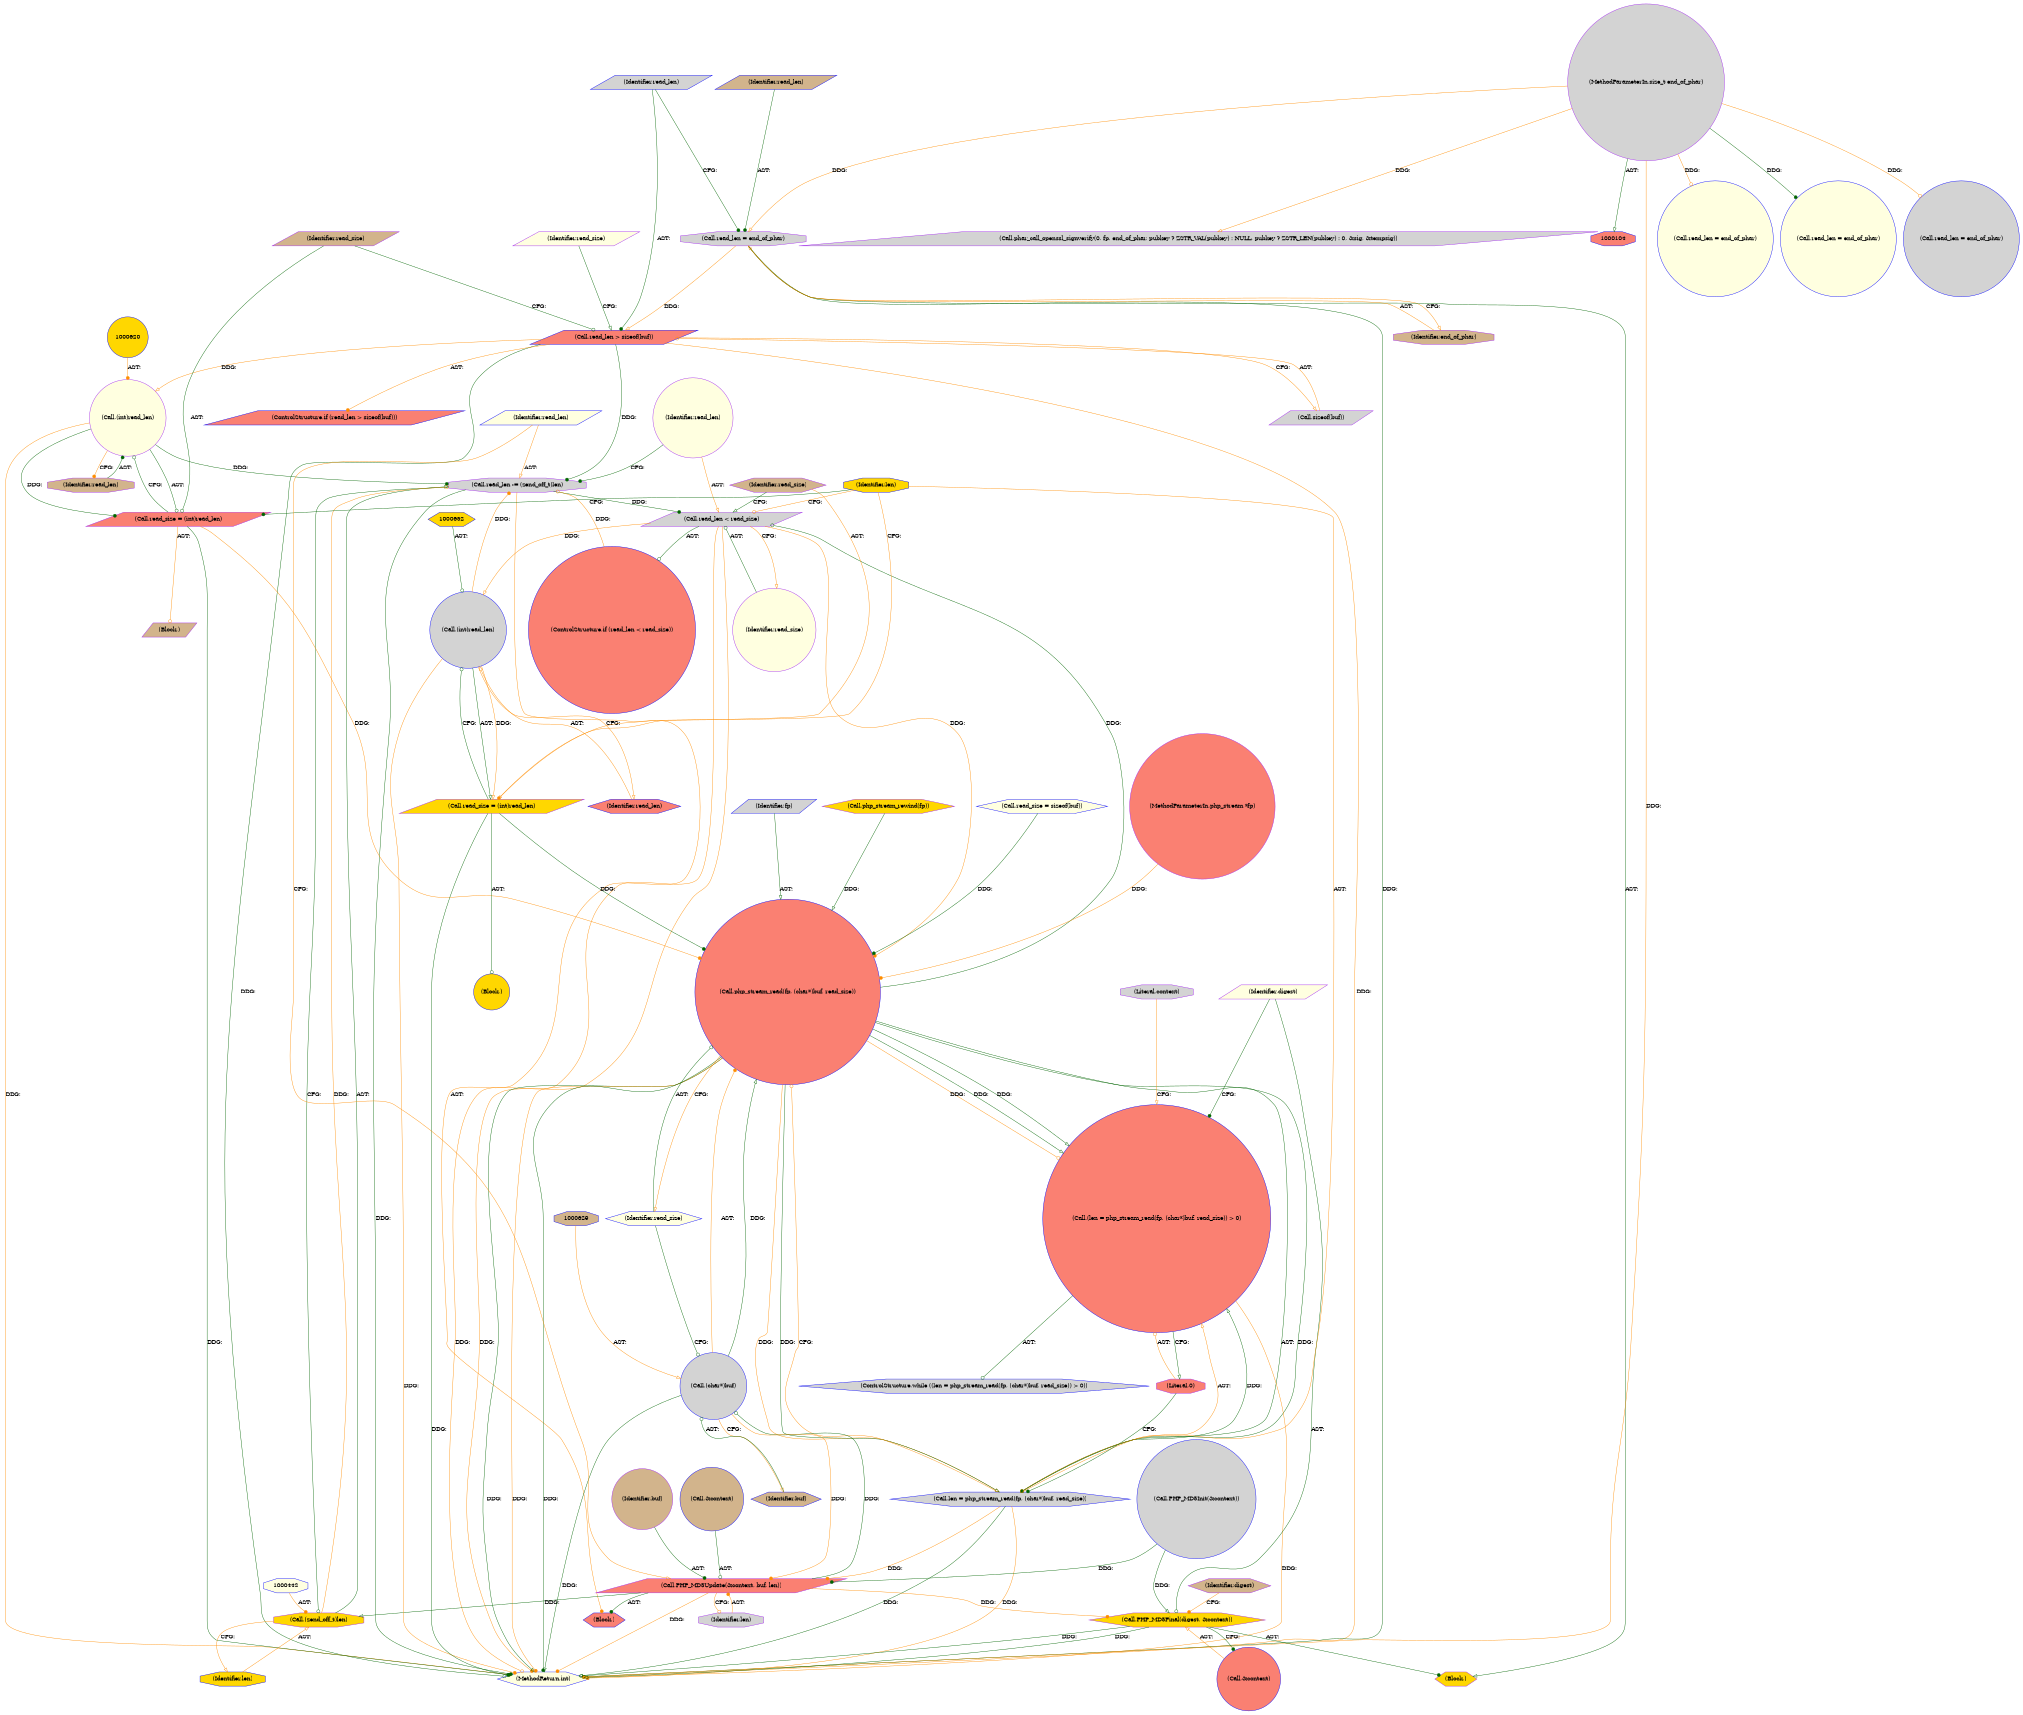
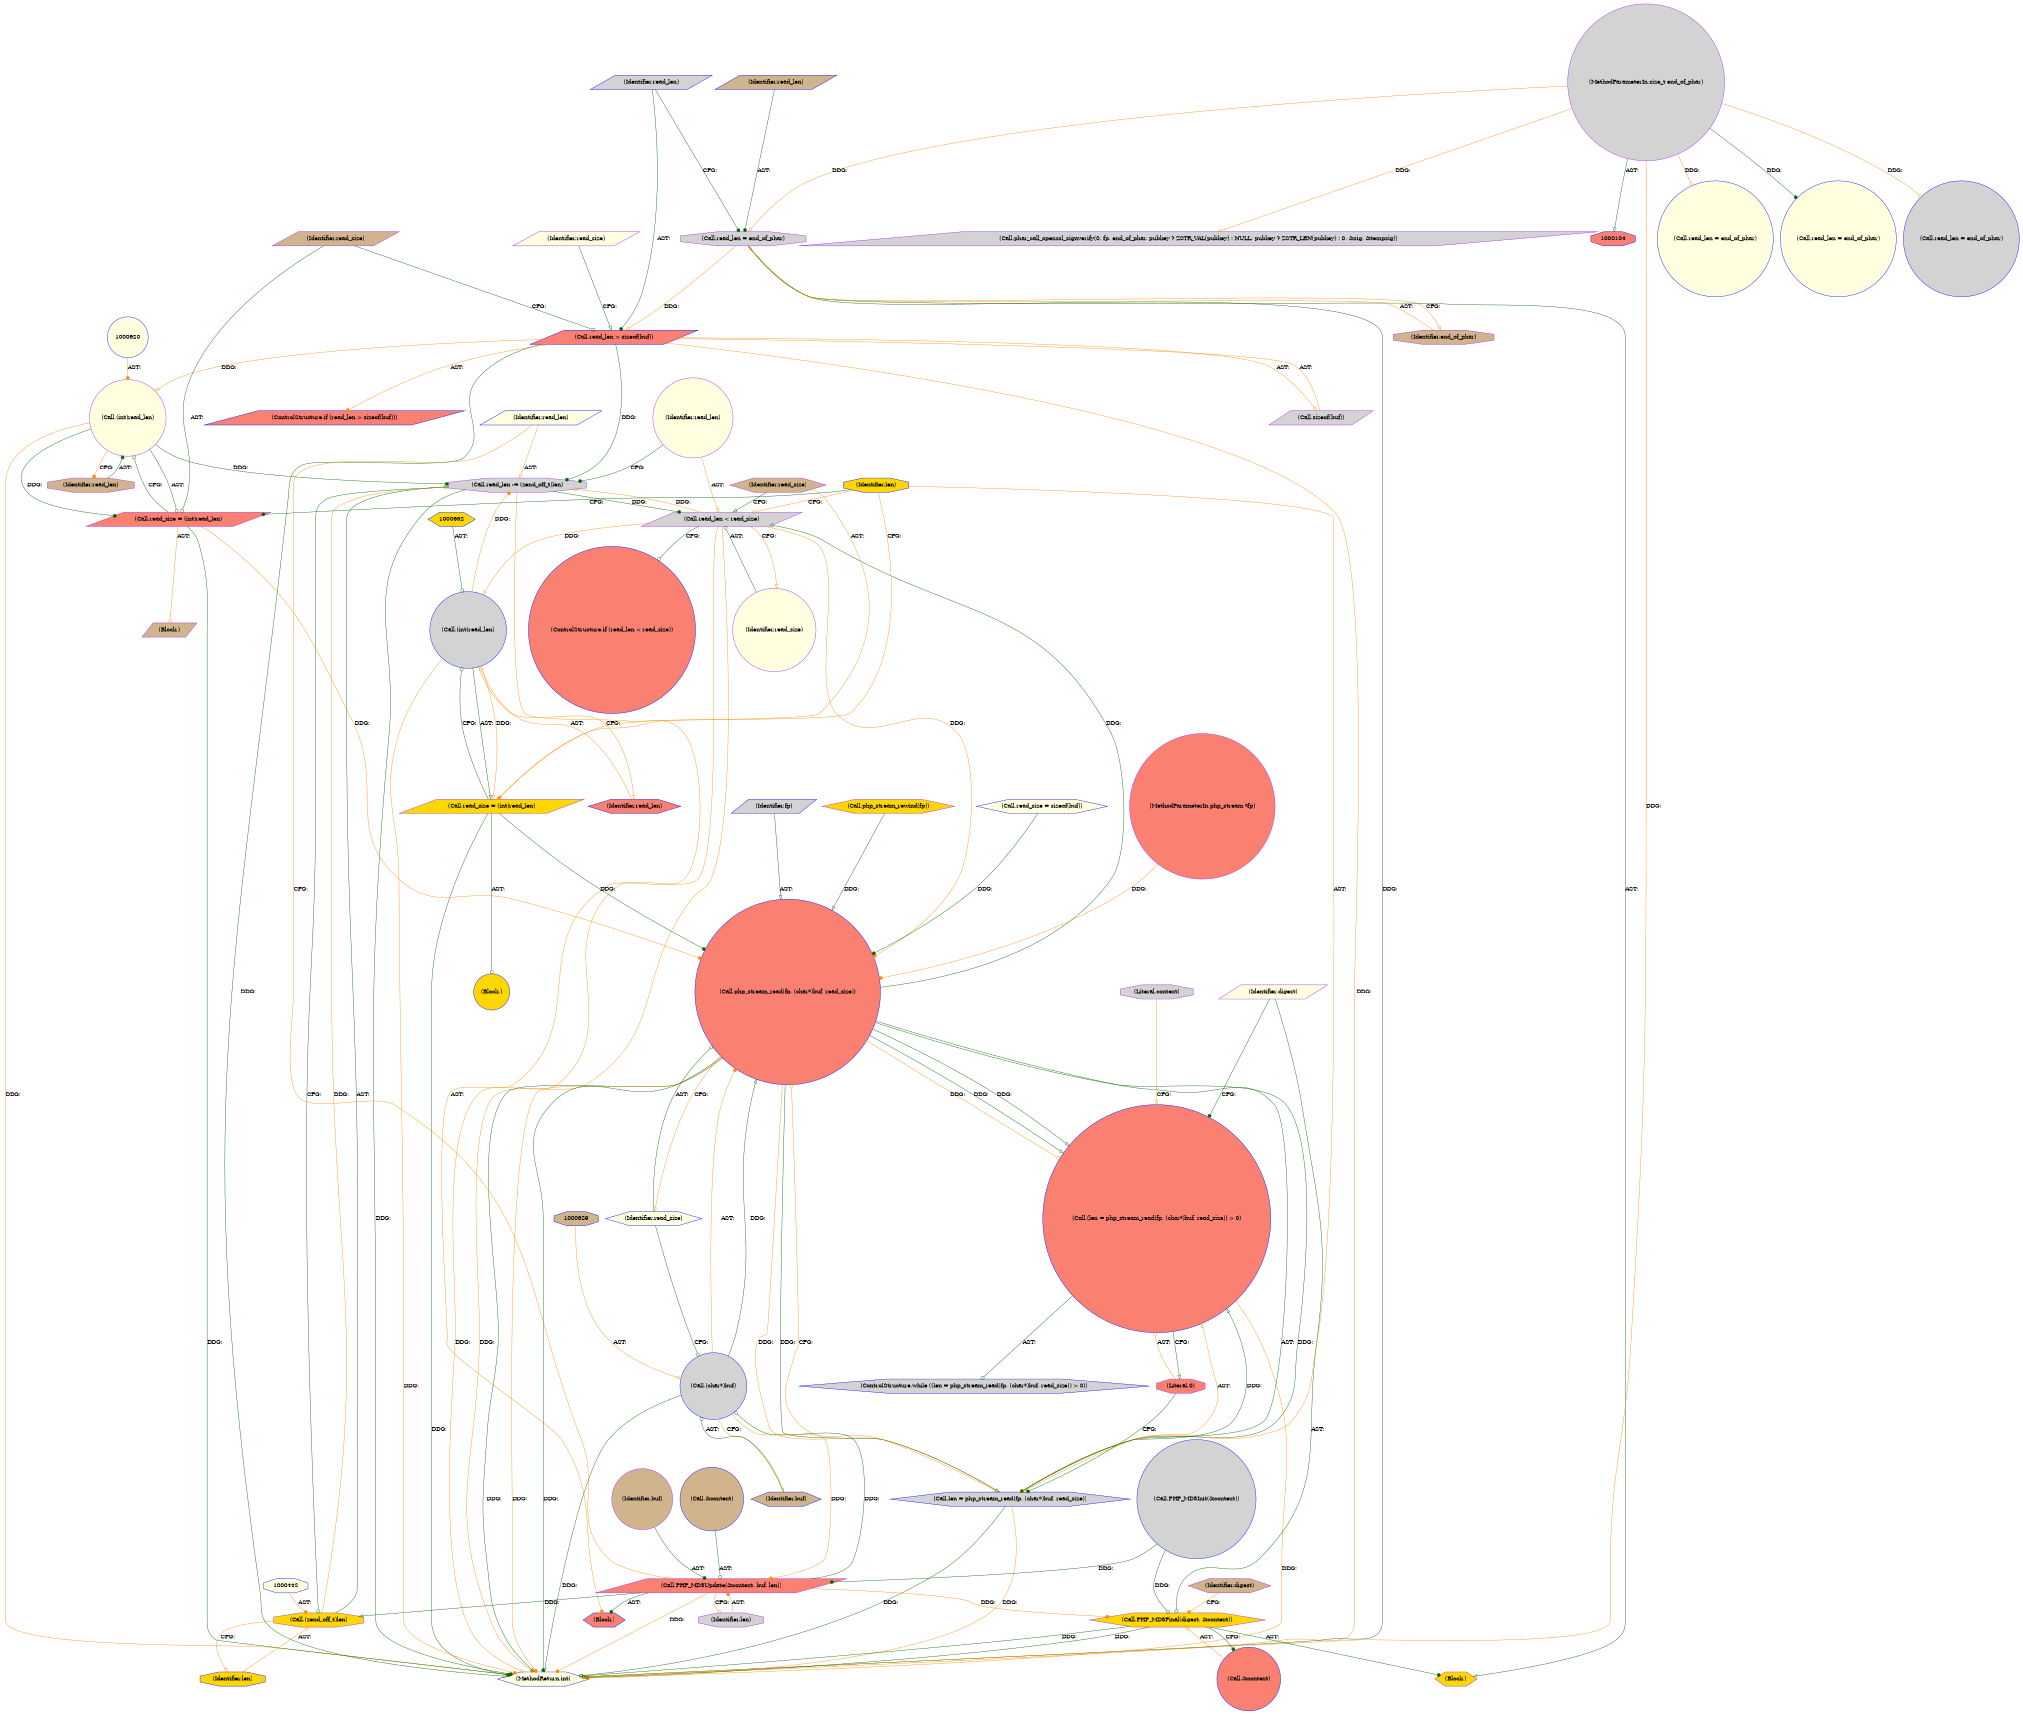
(128, 337) -> (128, 337)
(1284, 368) -> (1284, 368)
(589, 513) -> (627, 495)
(694, 536) -> (694, 536)
(919, 1553) -> none
(1154, 1581) -> (1154, 1581)
